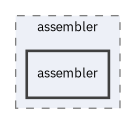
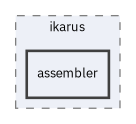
(68, 28) -> (68, 28)
